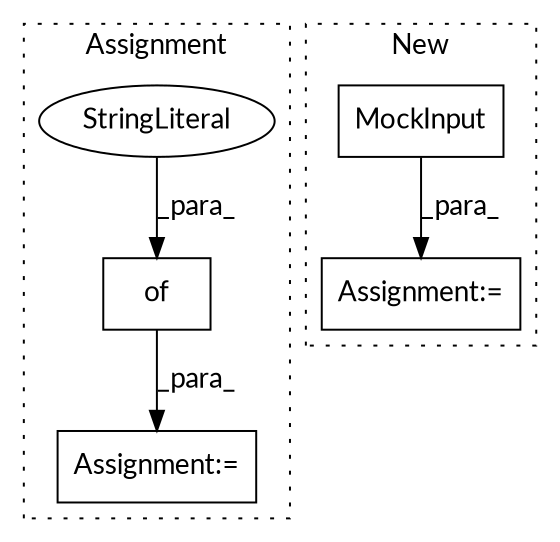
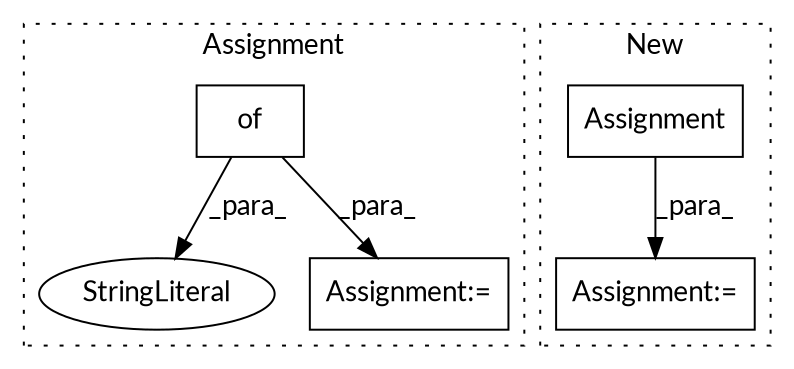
(421, 121) -> (655, 121)
(157, 198) -> (208, 199)
